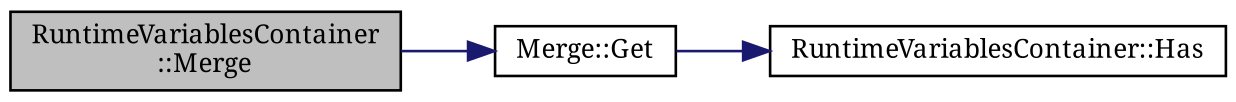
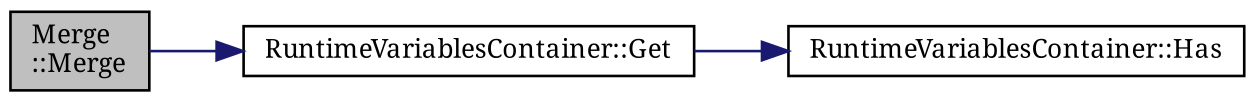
(206, 51) -> (80, 51)
(585, 51) -> (469, 51)
